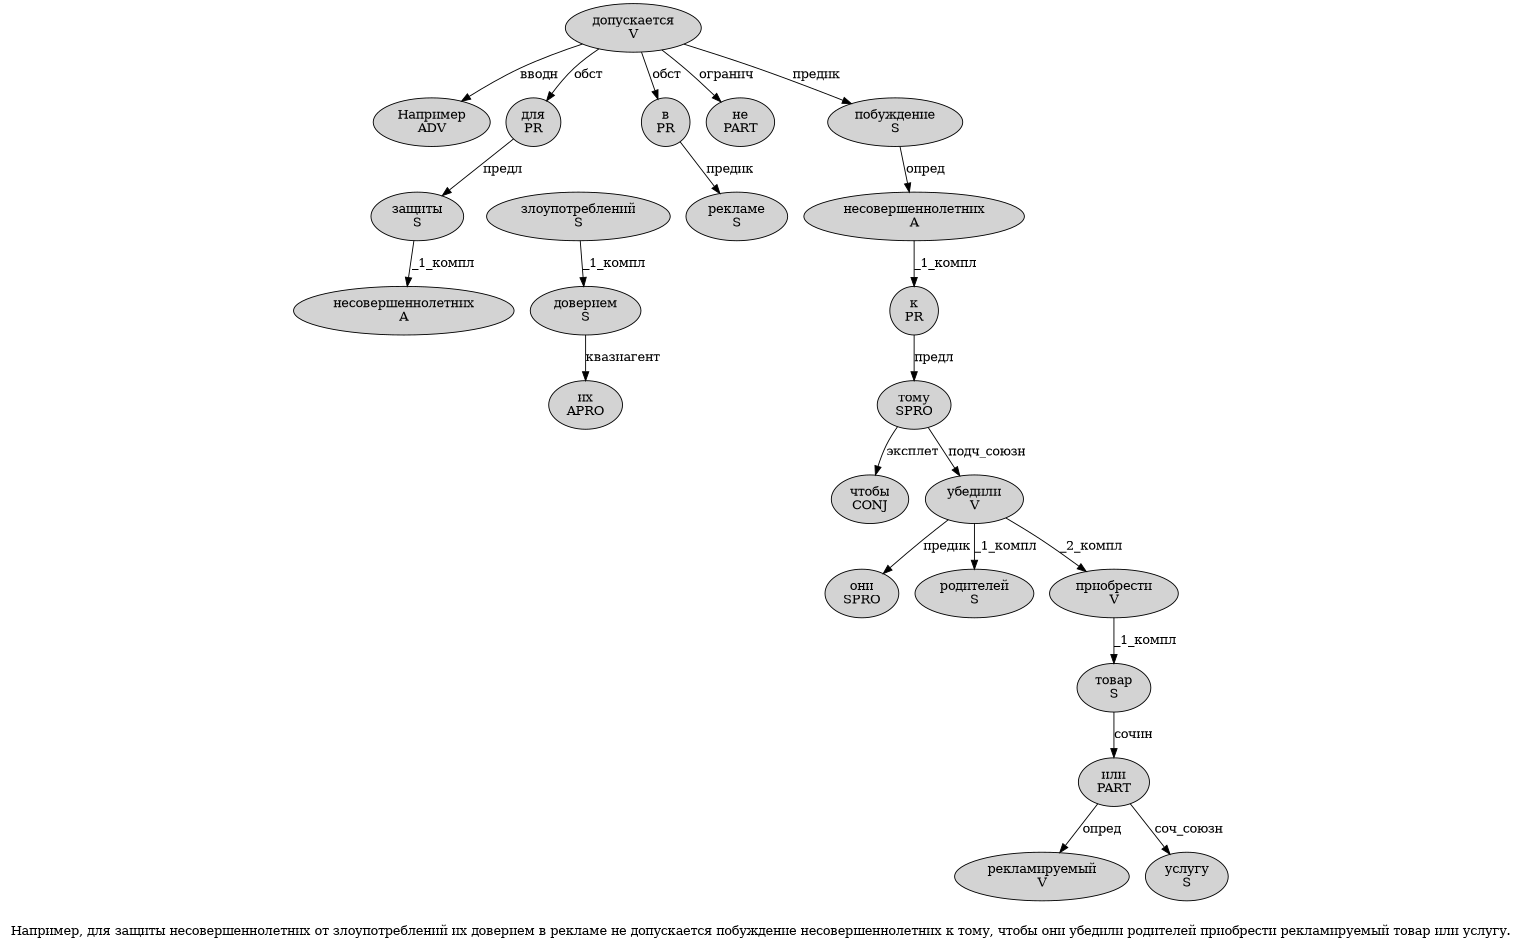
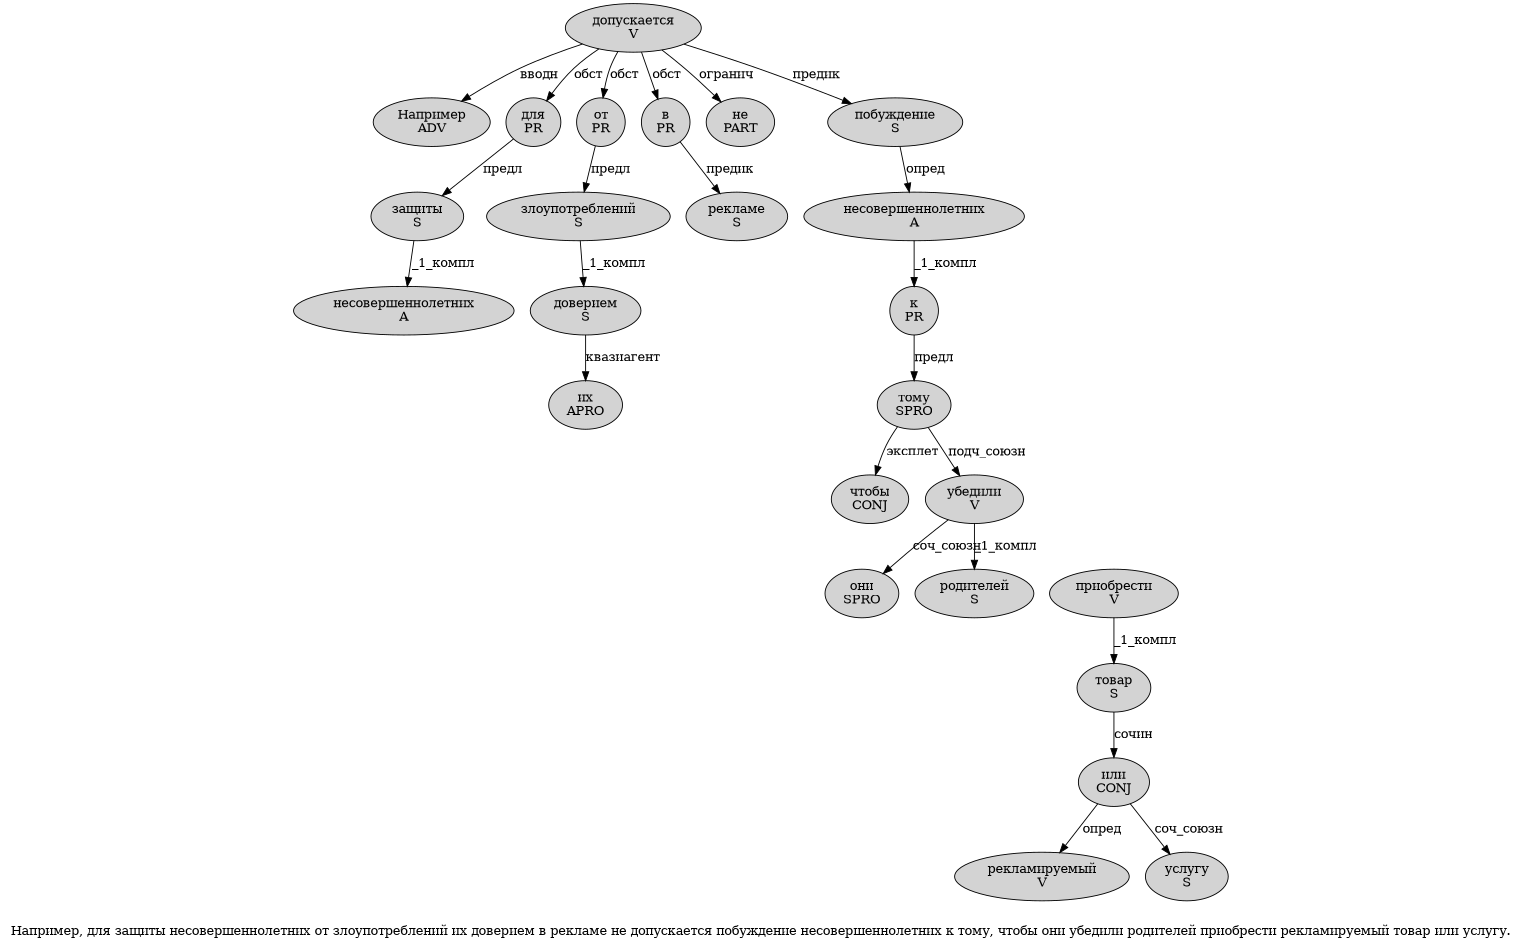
none -> (601, 122)
(1043, 541) -> none
(947, 546) -> (947, 546)
(1114, 782) -> (1114, 782)
